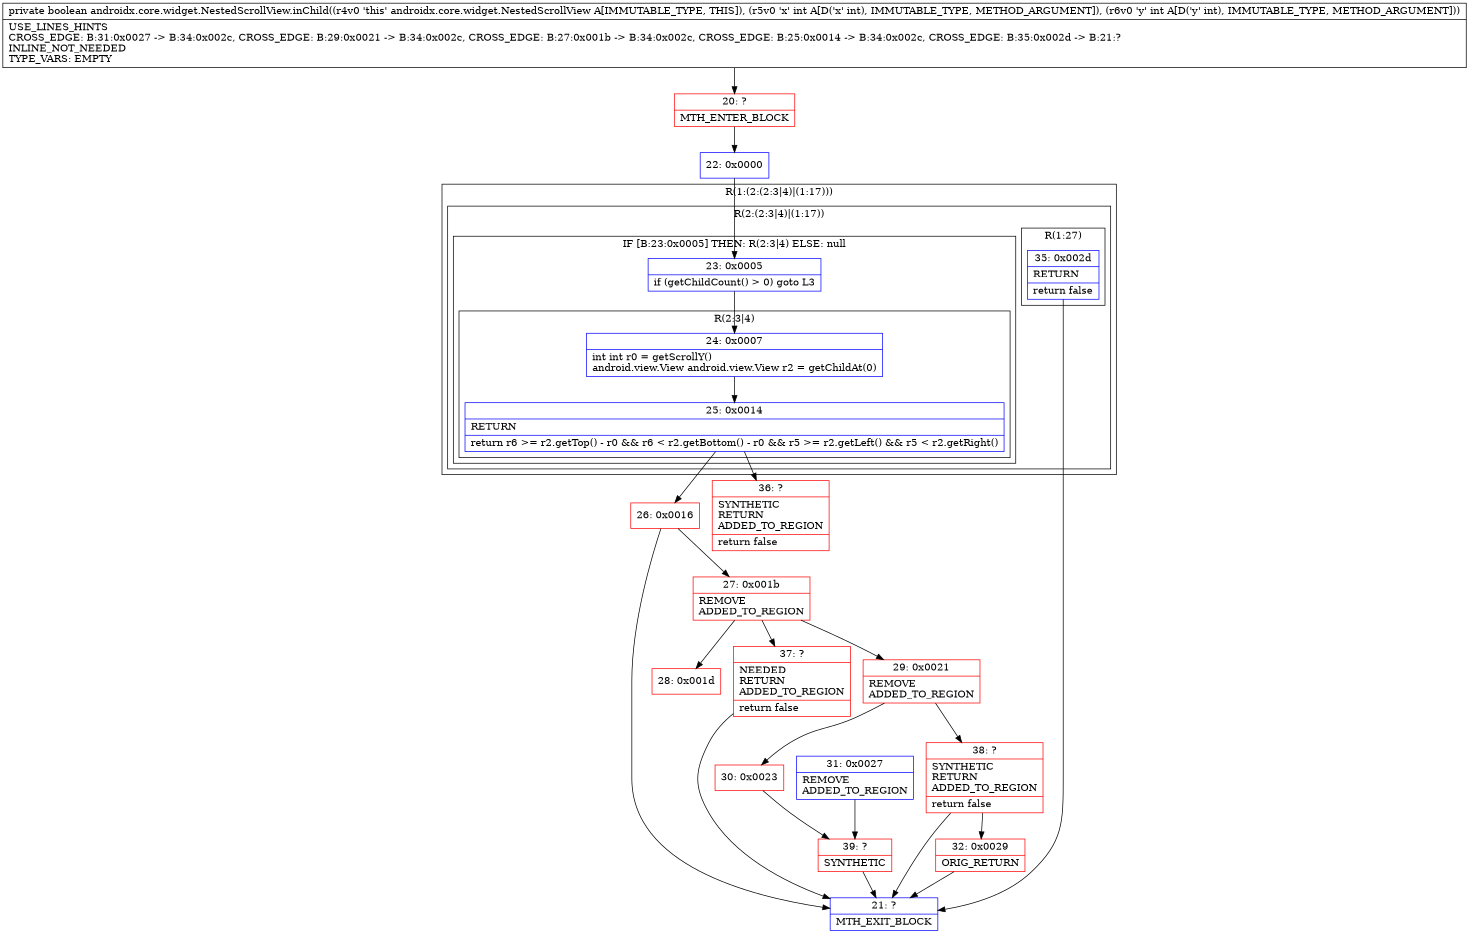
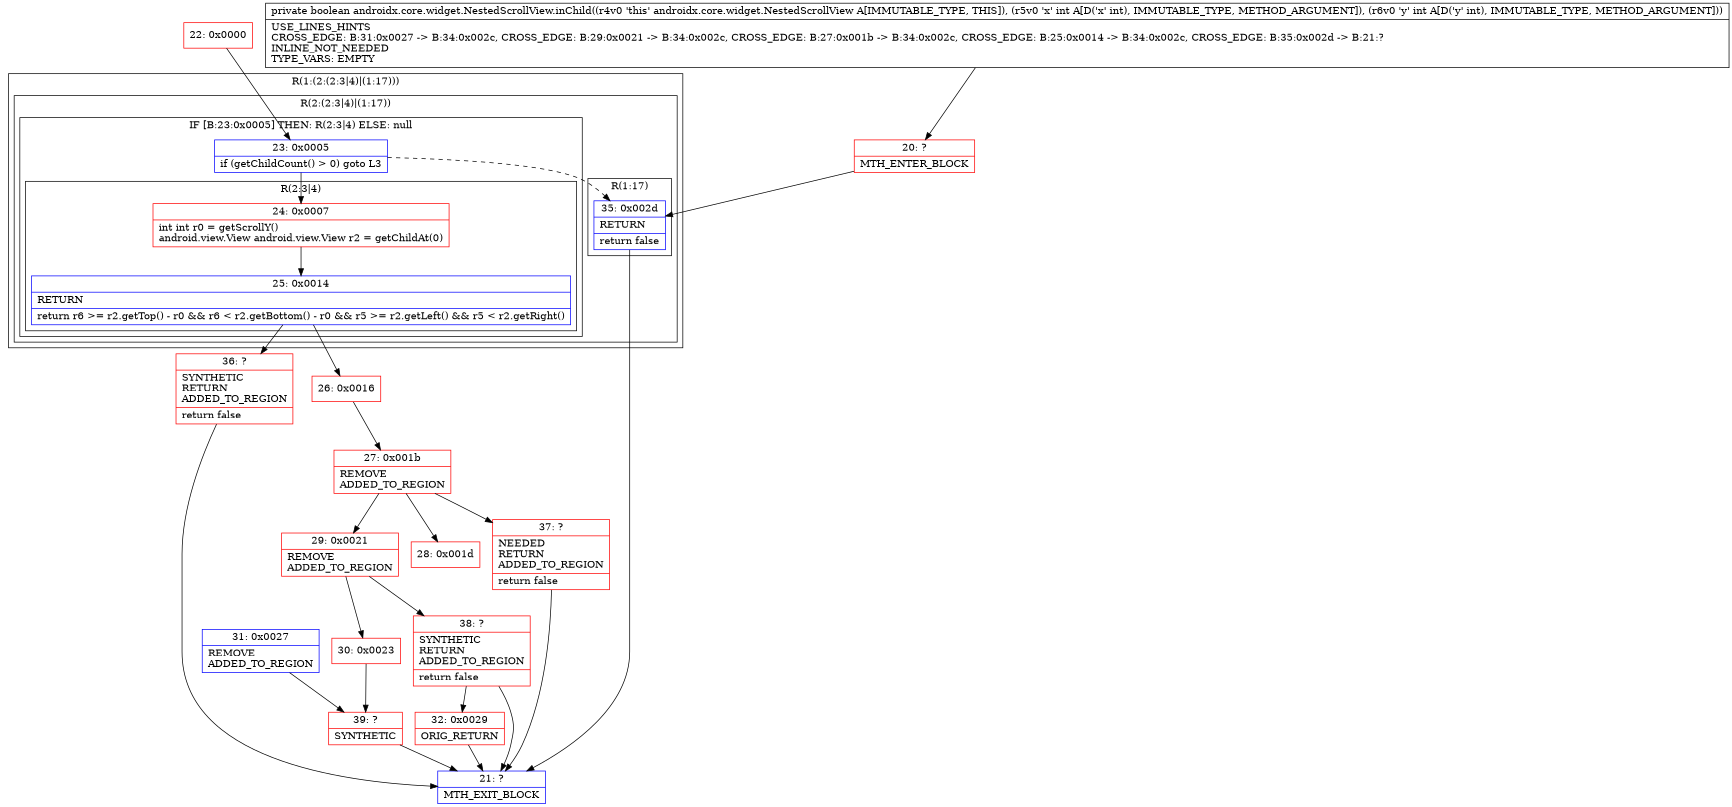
(735, 136) -> (763, 193)
none -> (500, 163)
(735, 165) -> (218, 35)
(1063, 236) -> (630, 187)
(735, 355) -> (301, 225)
(632, 777) -> (190, 689)
